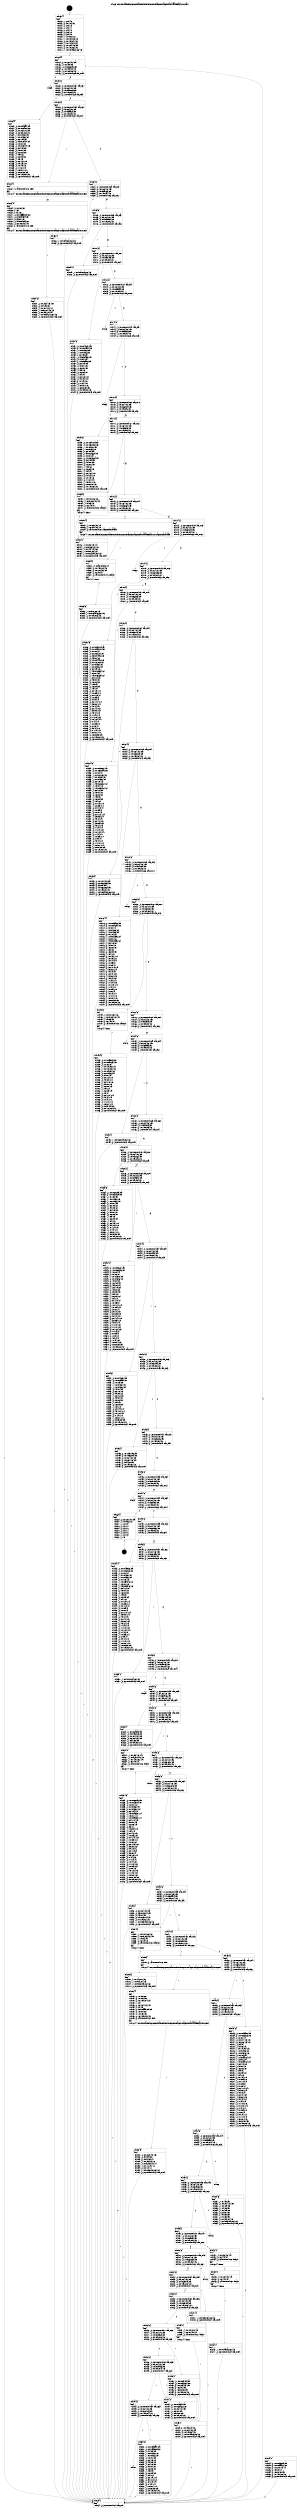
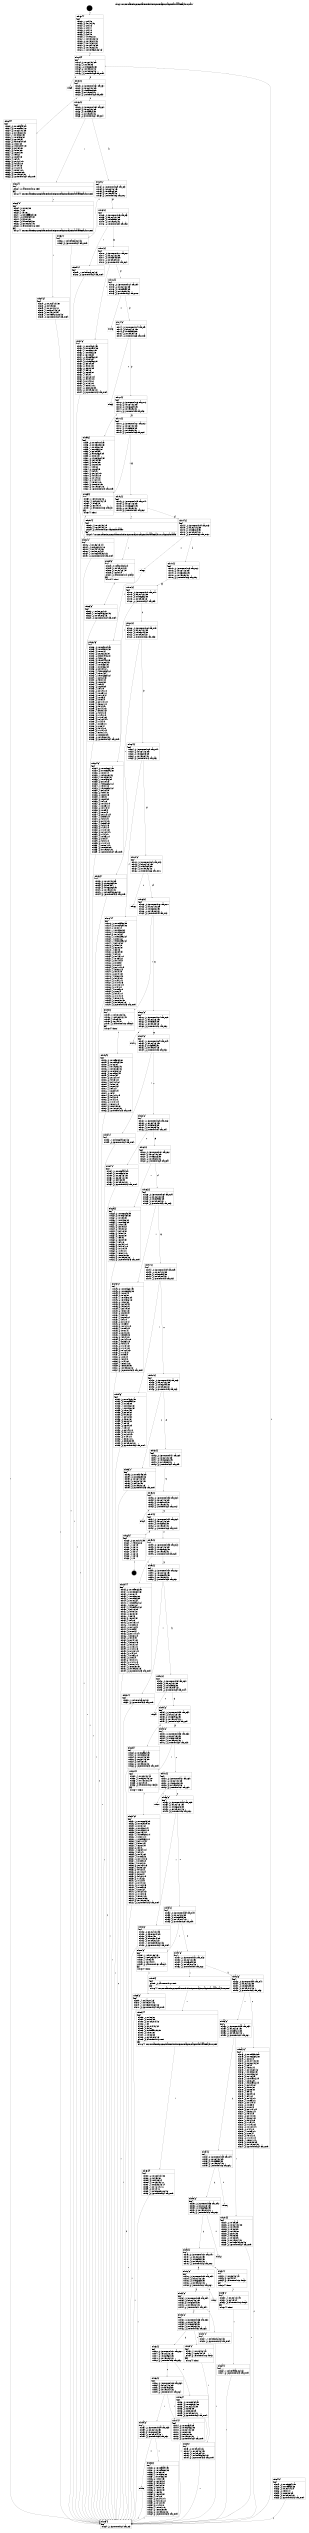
(48, 200) -> (53, 200)
(111, 598) -> (121, 601)
none -> (122, 1176)
